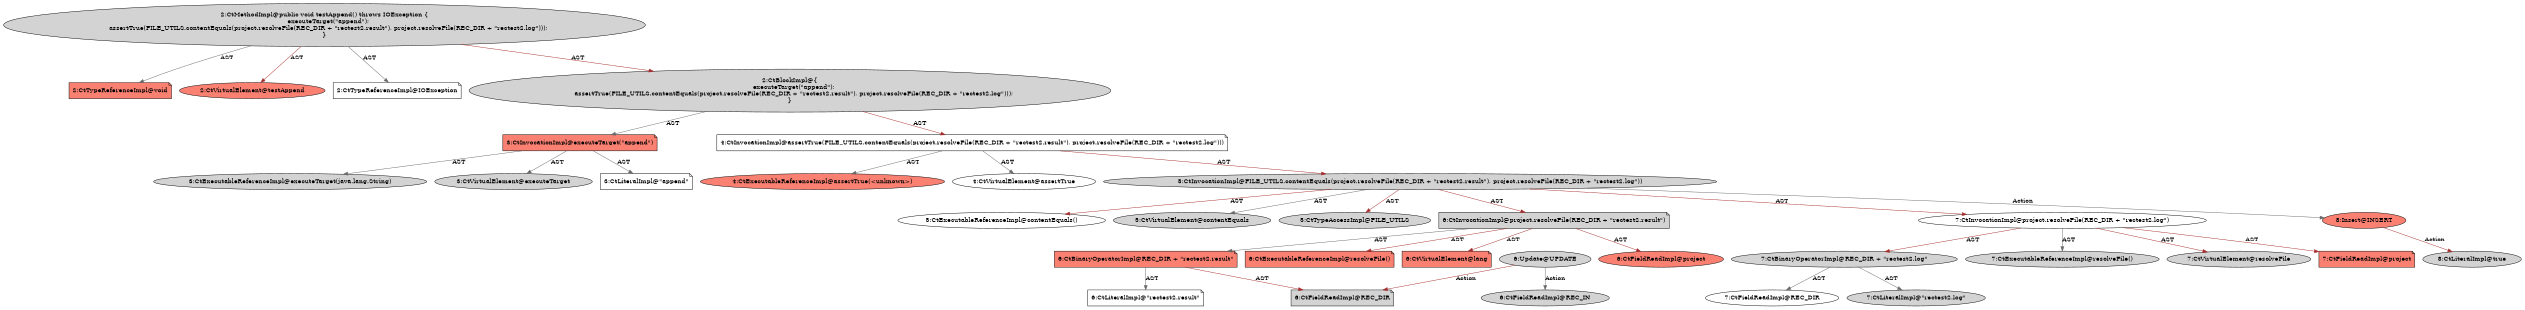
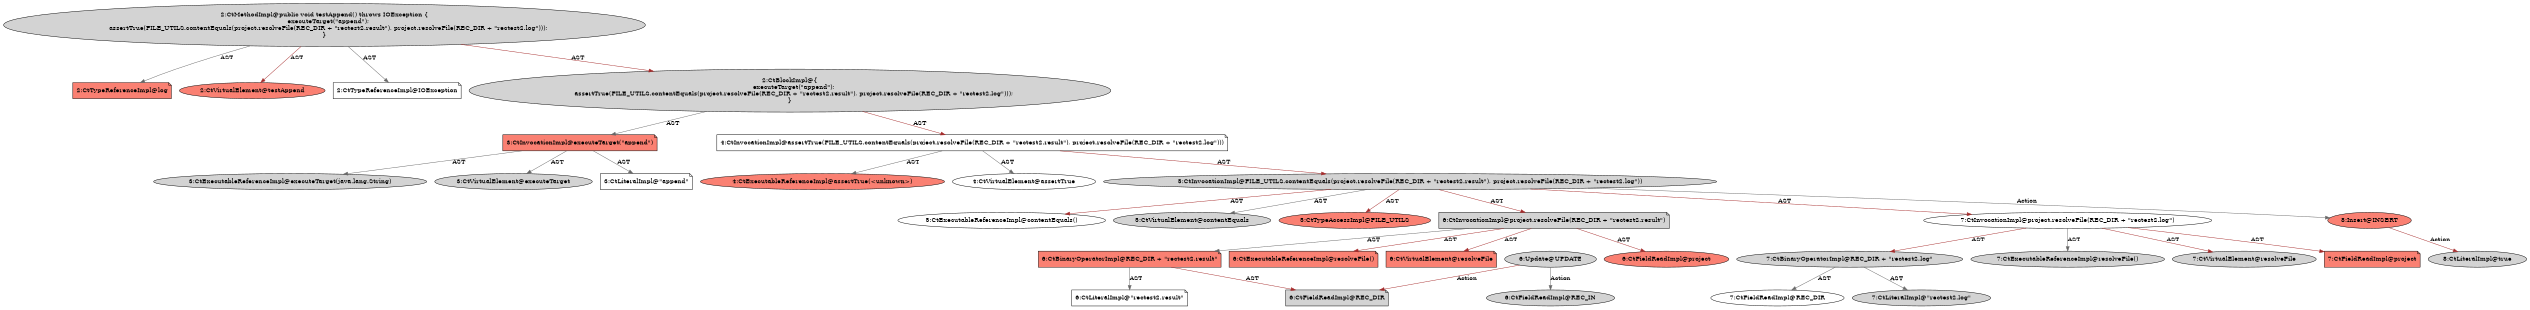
(120, 91) -> (122, 91)
(1355, 220) -> (1355, 220)
(1447, 259) -> (1441, 259)
